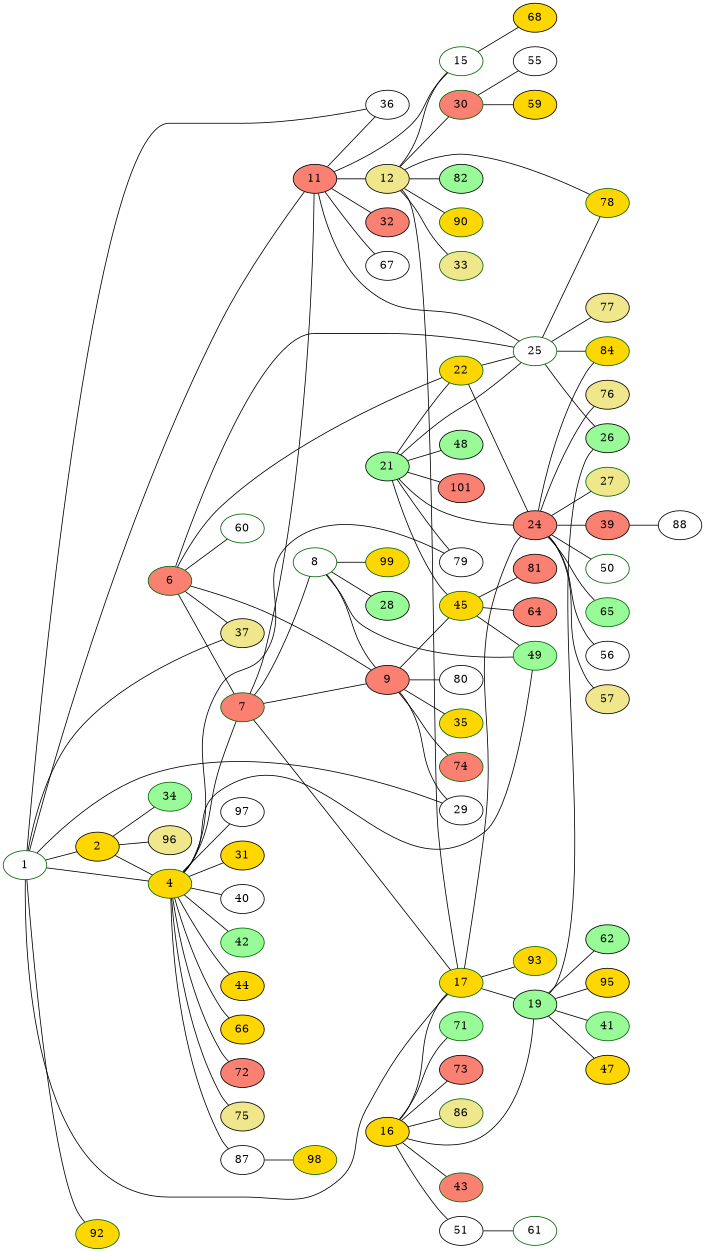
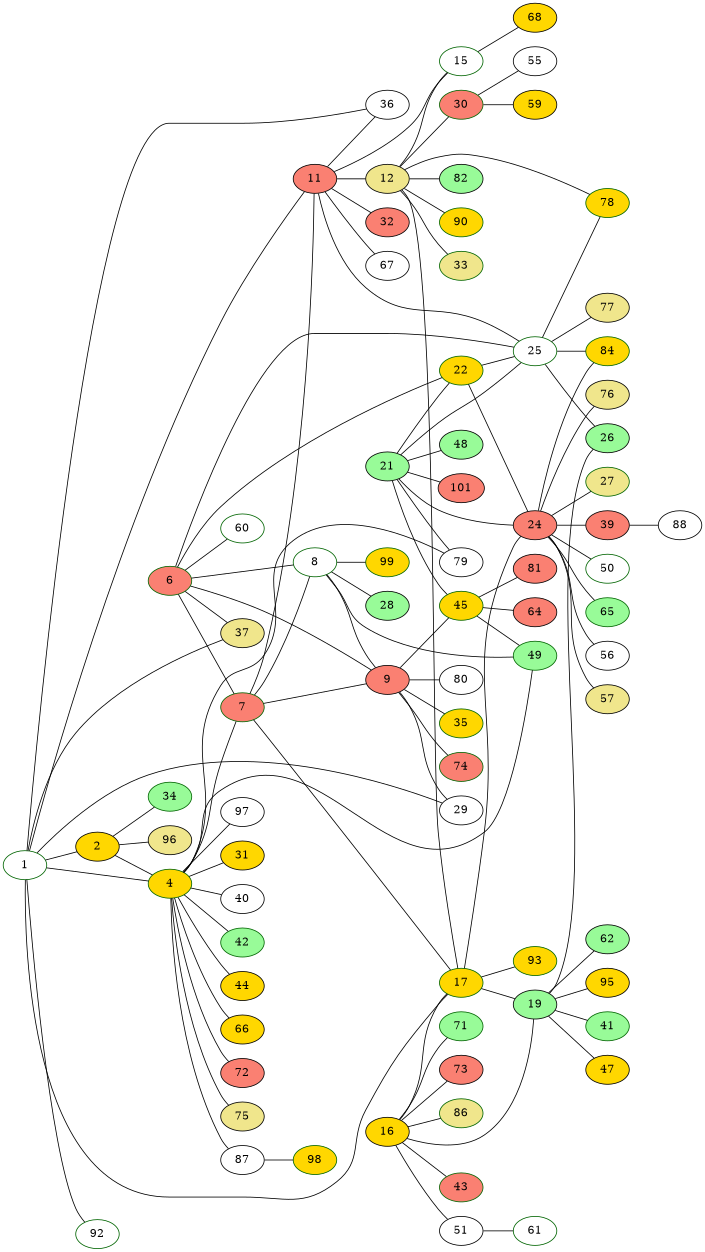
none -> (243, 572)
(97, 1234) -> (97, 1234)
